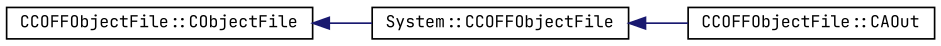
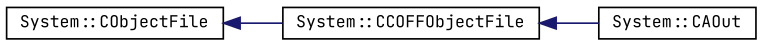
(160, 23) -> (115, 23)
(811, 23) -> (677, 23)
